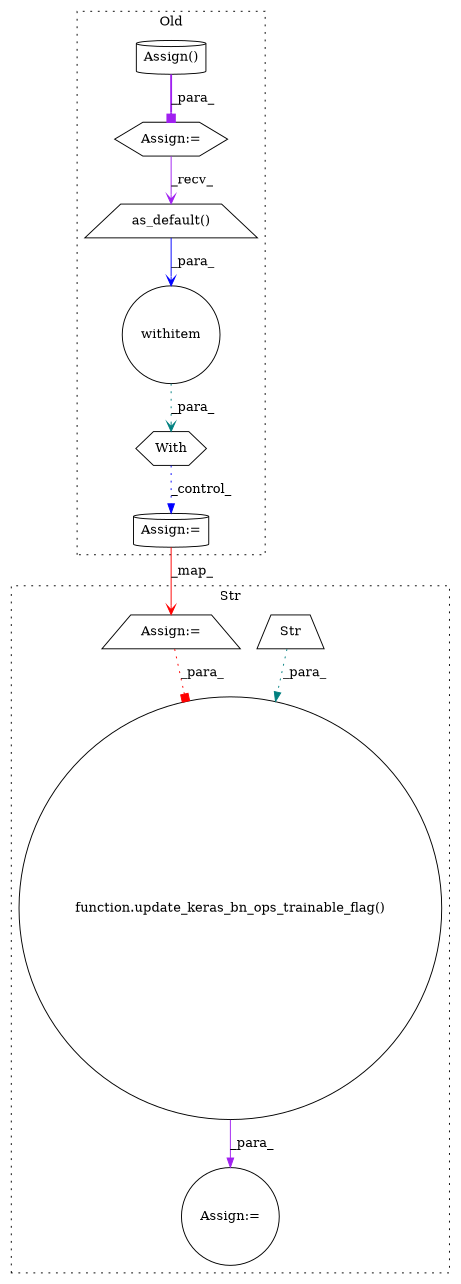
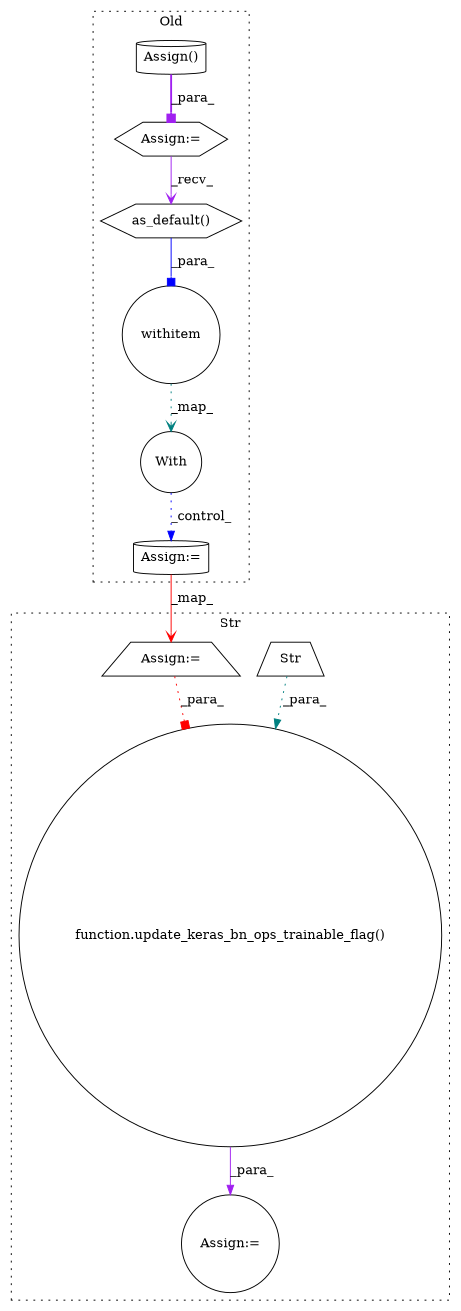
(171, 221) -> (171, 221)
(171, 257) -> (171, 257)
(193, 408) -> (192, 408)
(171, 448) -> (171, 462)
